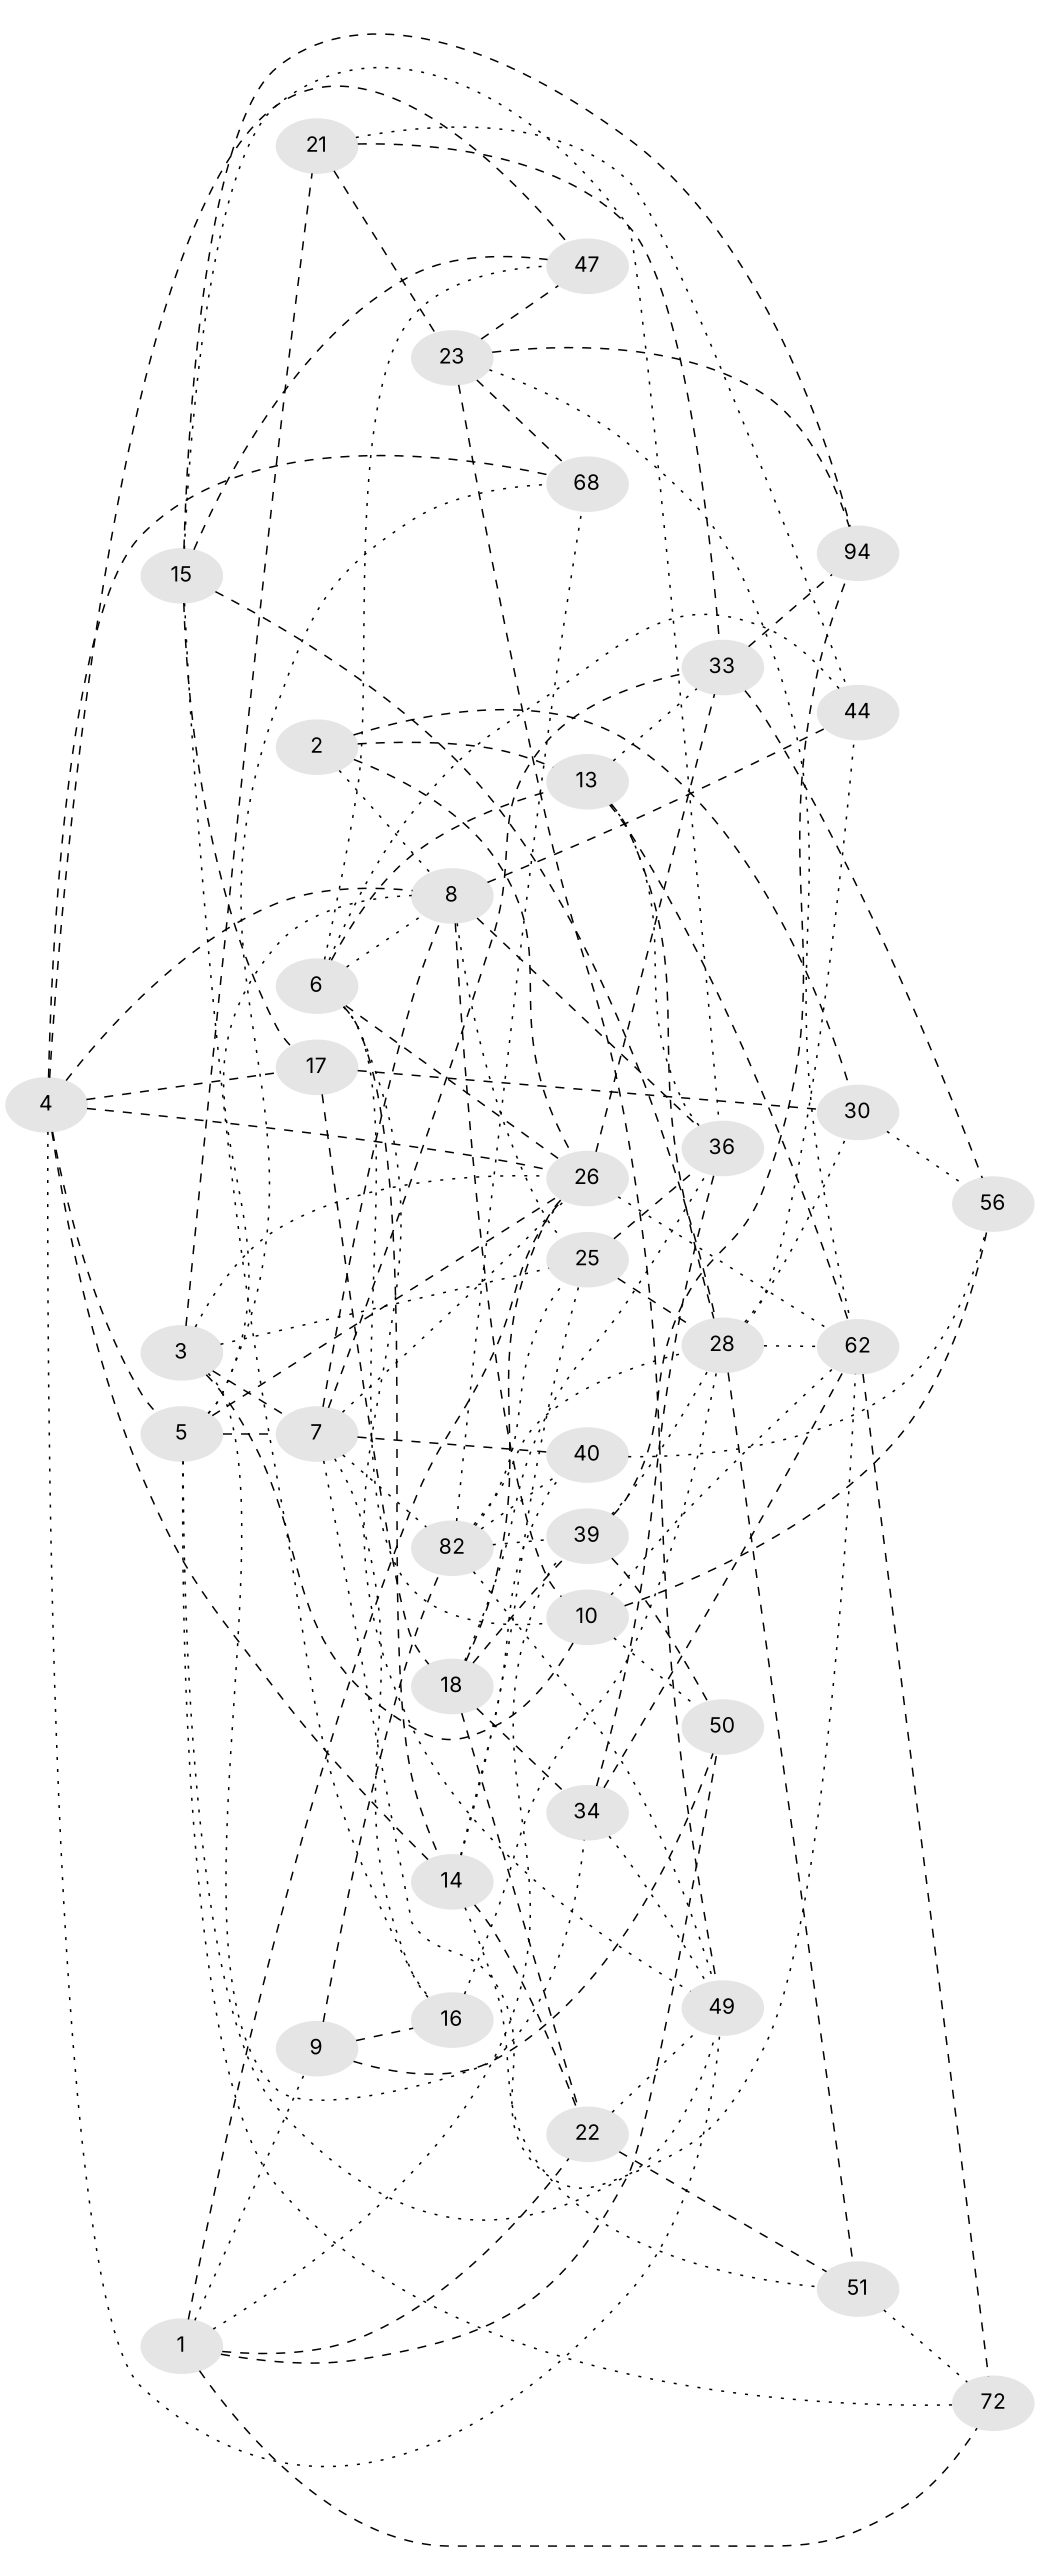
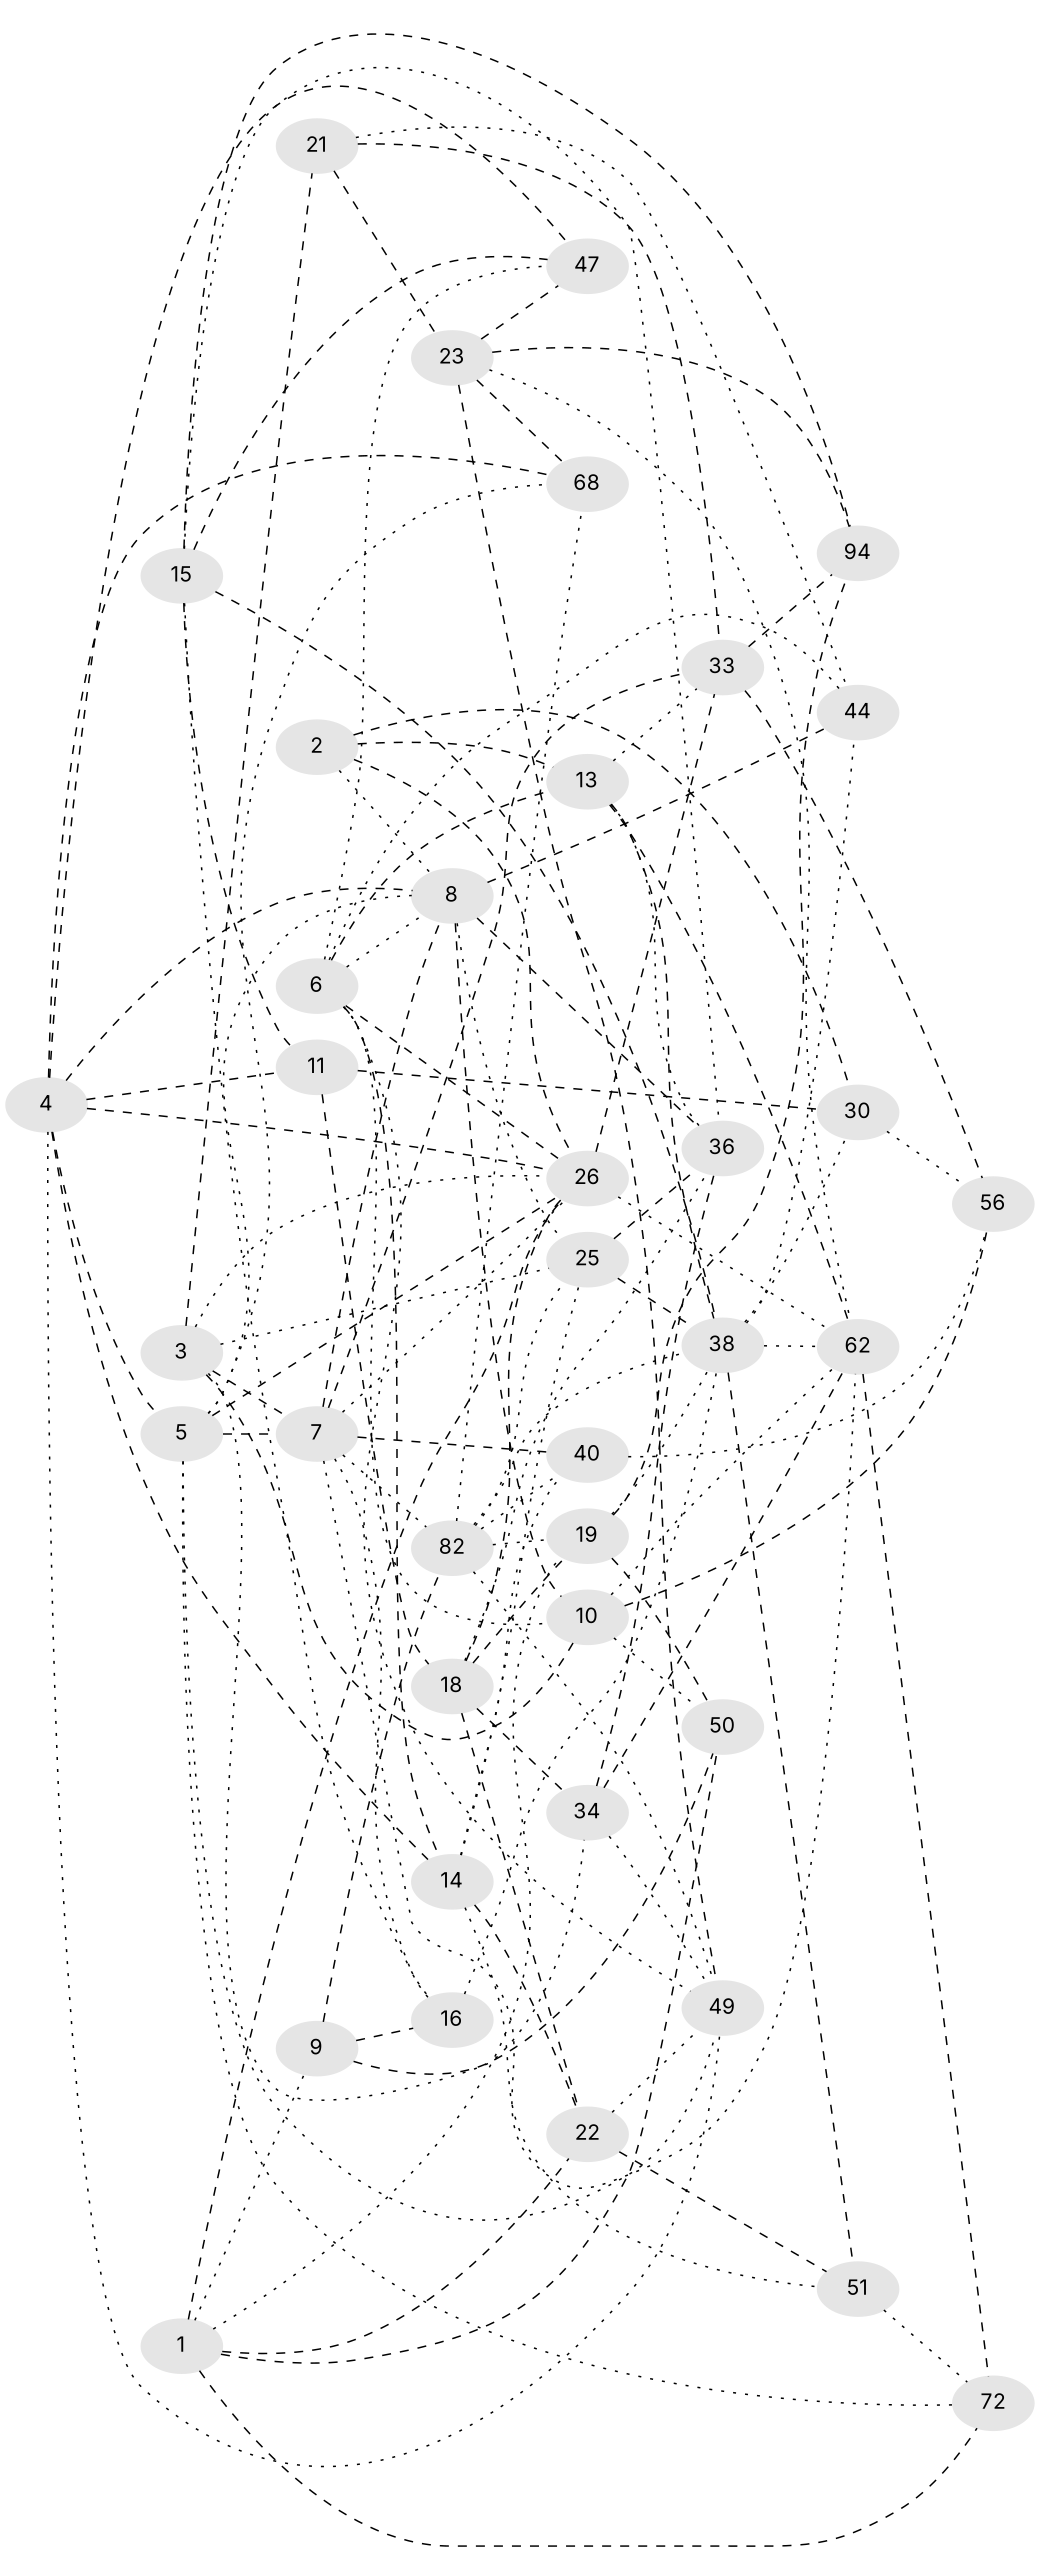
(317, 1067) -> (317, 1067)
(723, 1345) -> (723, 1345)
(588, 1536) -> (588, 1536)
